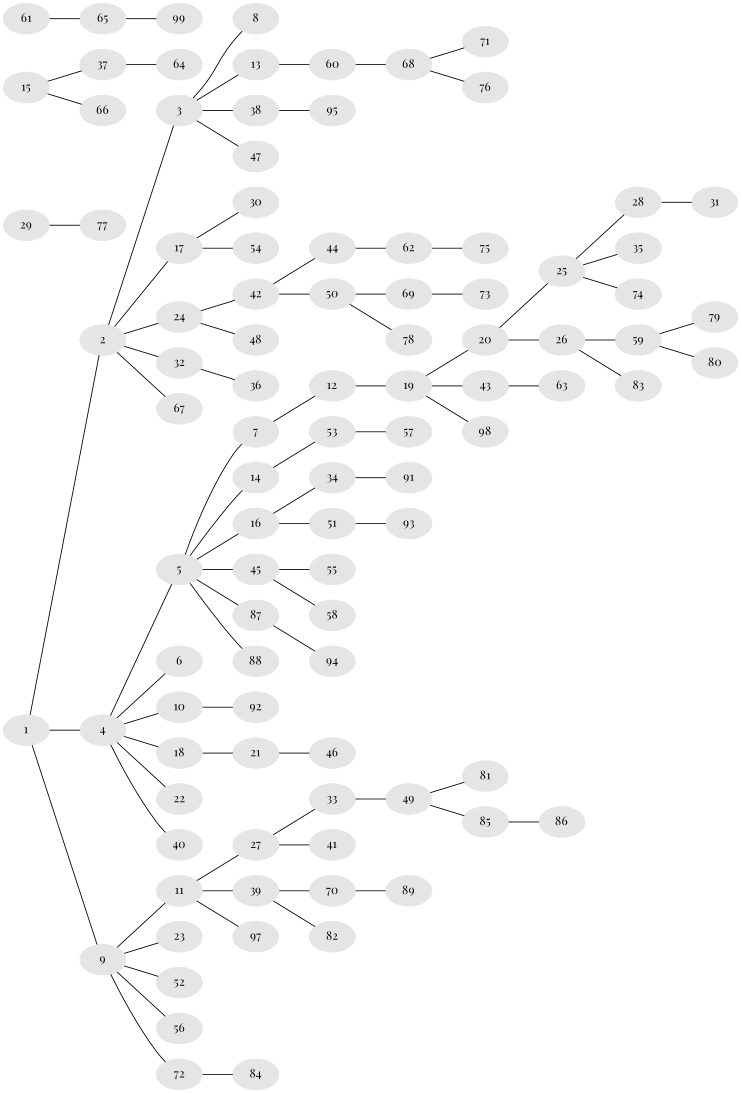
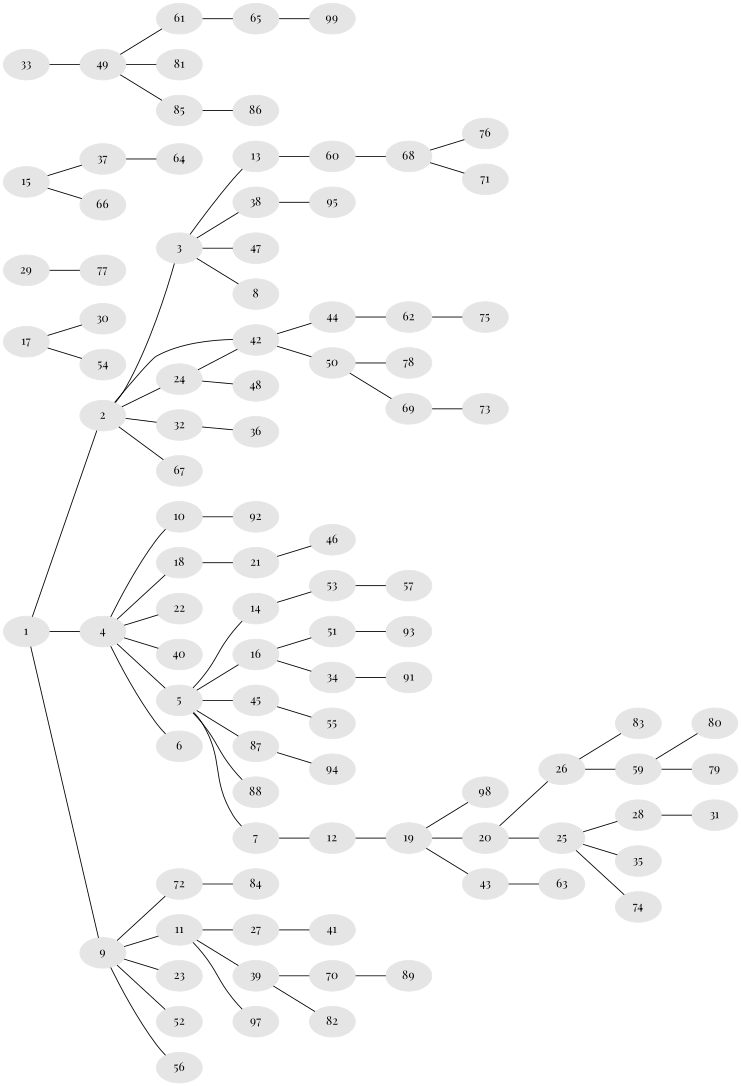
none -> (141, 42)
(141, 294) -> (164, 353)
(332, 615) -> none
(294, 822) -> none
